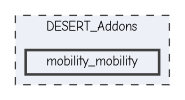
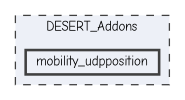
(92, 62) -> (92, 62)
